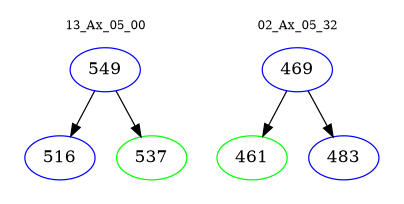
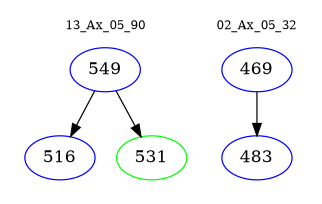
(106, 26) -> (106, 26)
(152, 158) -> (152, 158)
(252, 158) -> none
